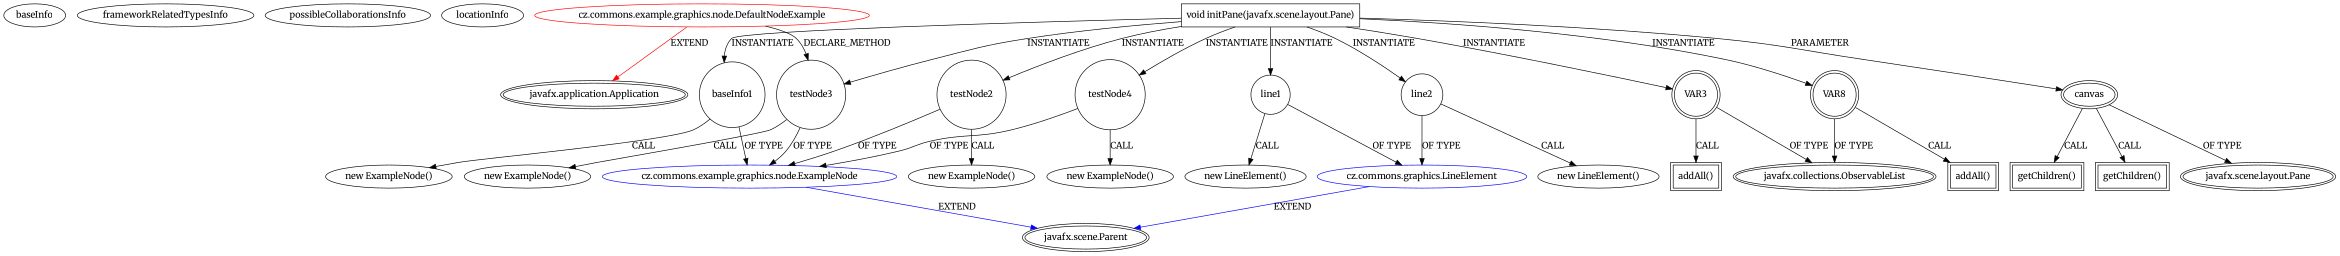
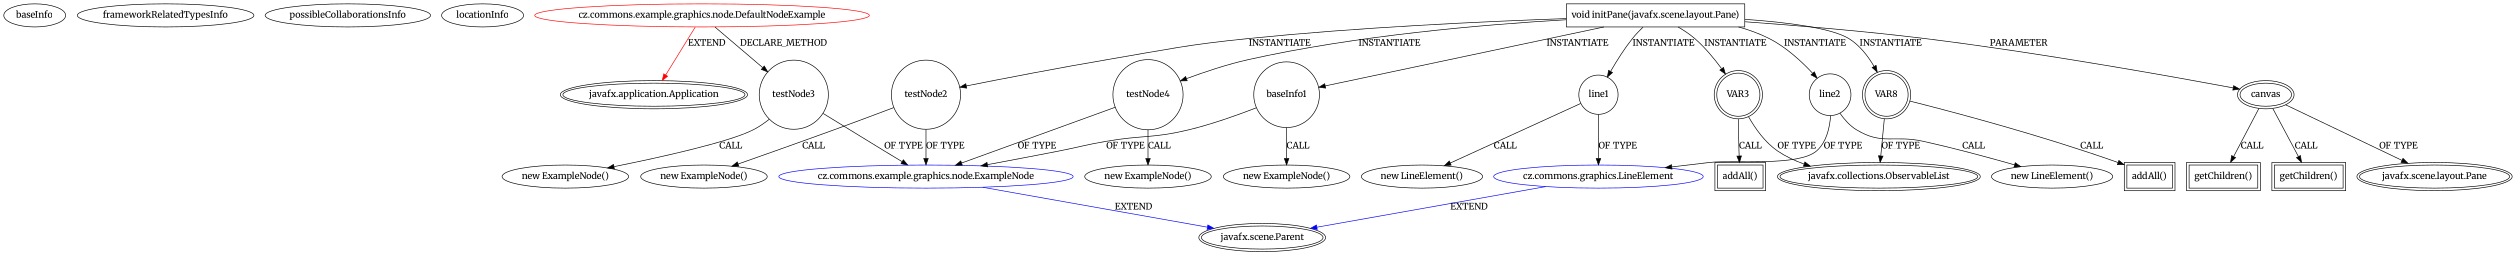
(1014, 41) -> none
